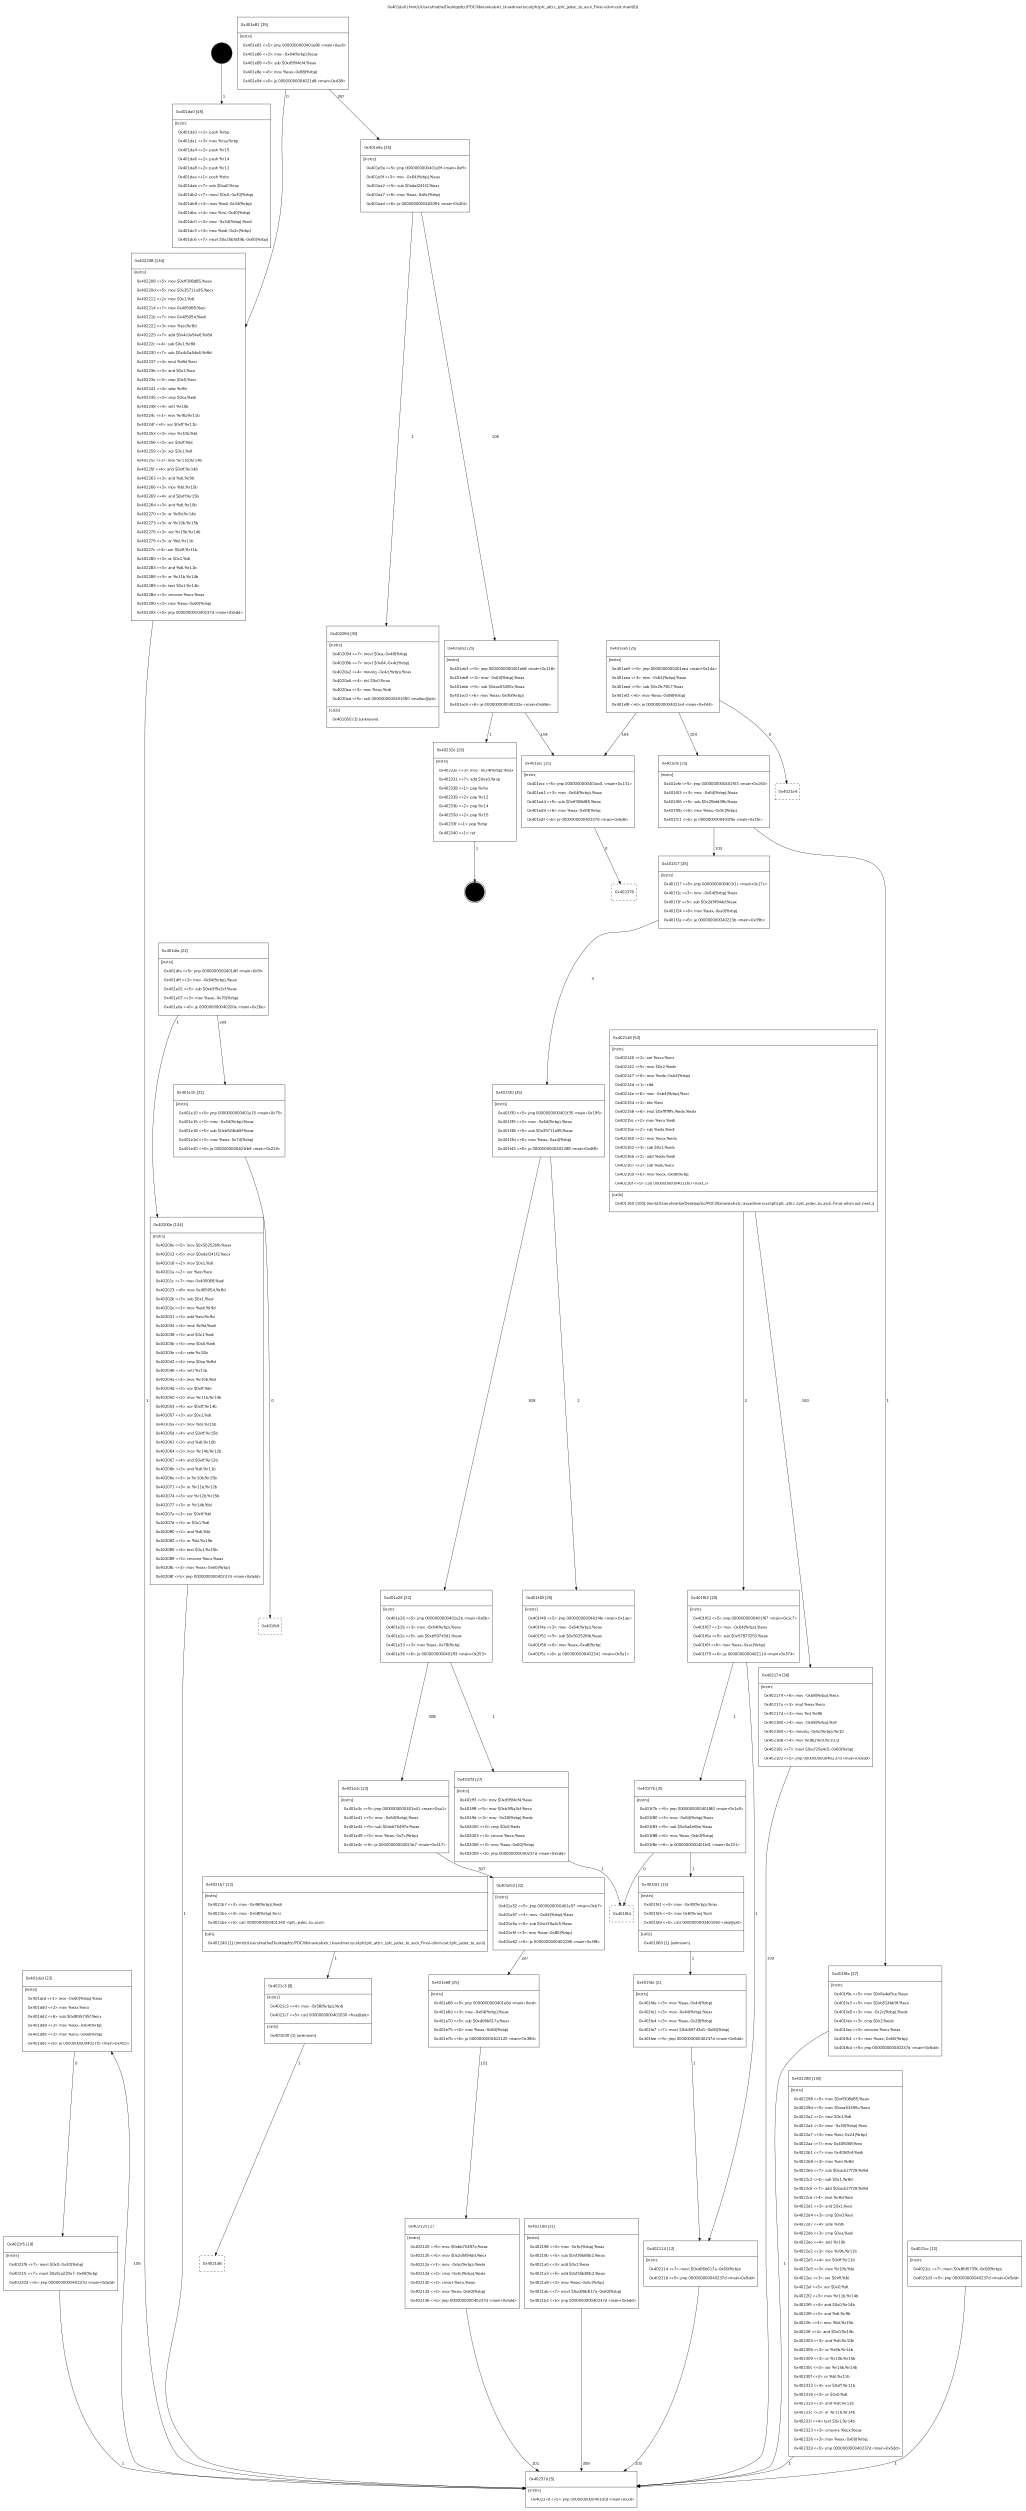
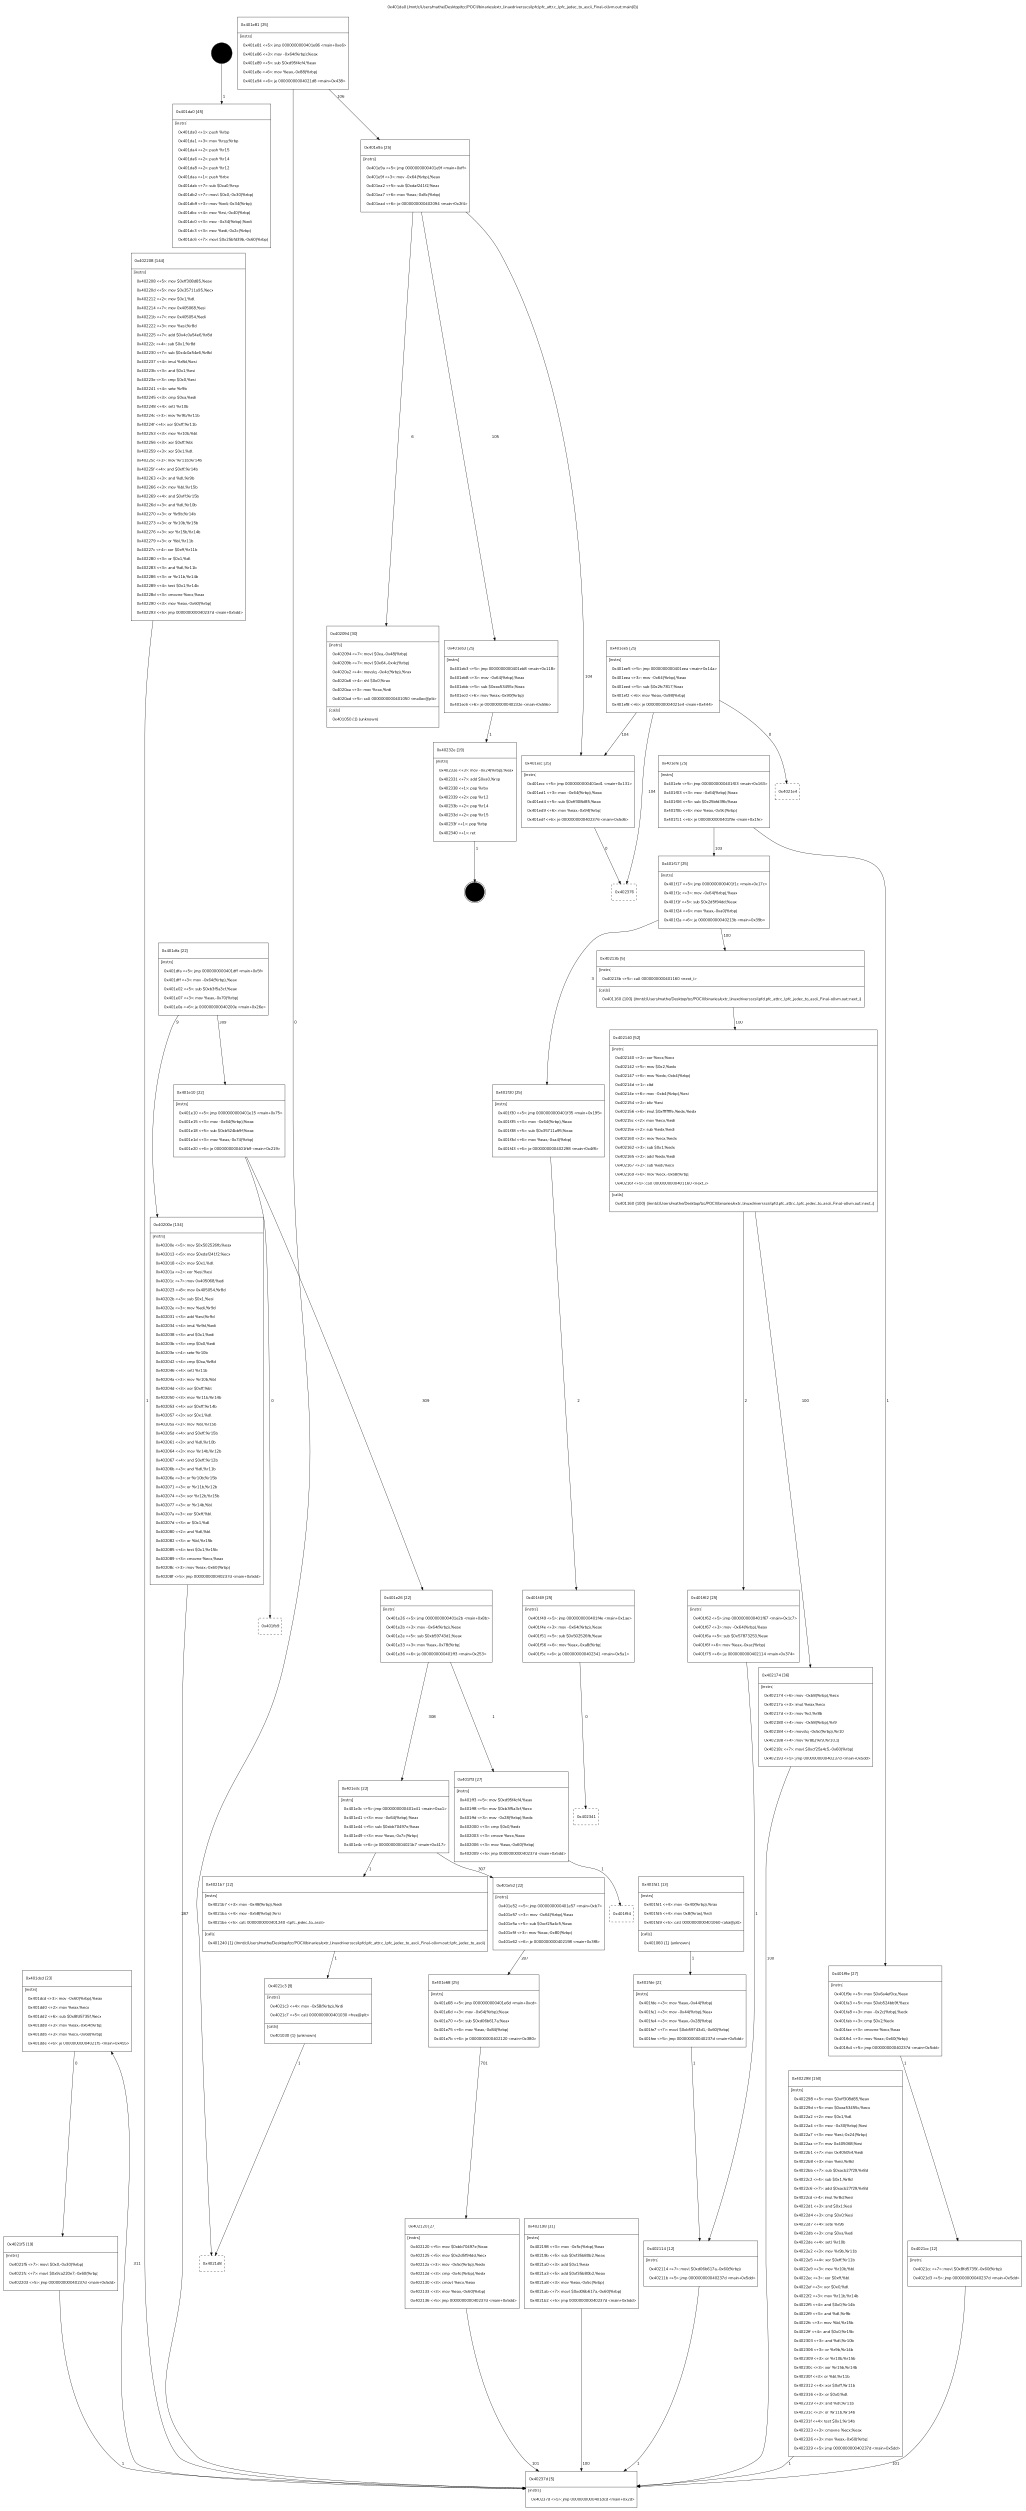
(340, 97) -> (340, 97)
(281, 209) -> (294, 1181)
(412, 437) -> (412, 437)
(539, 733) -> (569, 471)
(688, 733) -> (642, 797)
none -> (730, 979)
(177, 1023) -> (177, 1023)
(493, 1372) -> (338, 1371)
none -> (586, 1817)
(690, 1817) -> none
none -> (370, 1863)
(184, 1914) -> (184, 1914)
(484, 2063) -> (484, 2063)
(137, 2264) -> (137, 2264)
(780, 2304) -> (929, 2147)
(586, 2464) -> (586, 2464)
(638, 2464) -> (638, 2464)
(895, 2464) -> (895, 2464)
